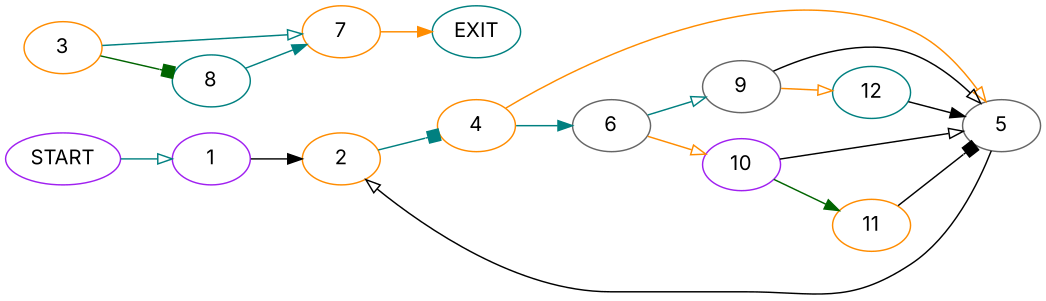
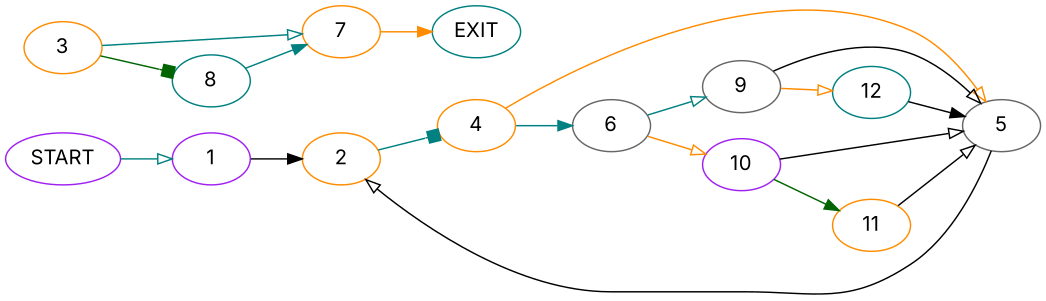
(931, 180) -> (931, 180)
